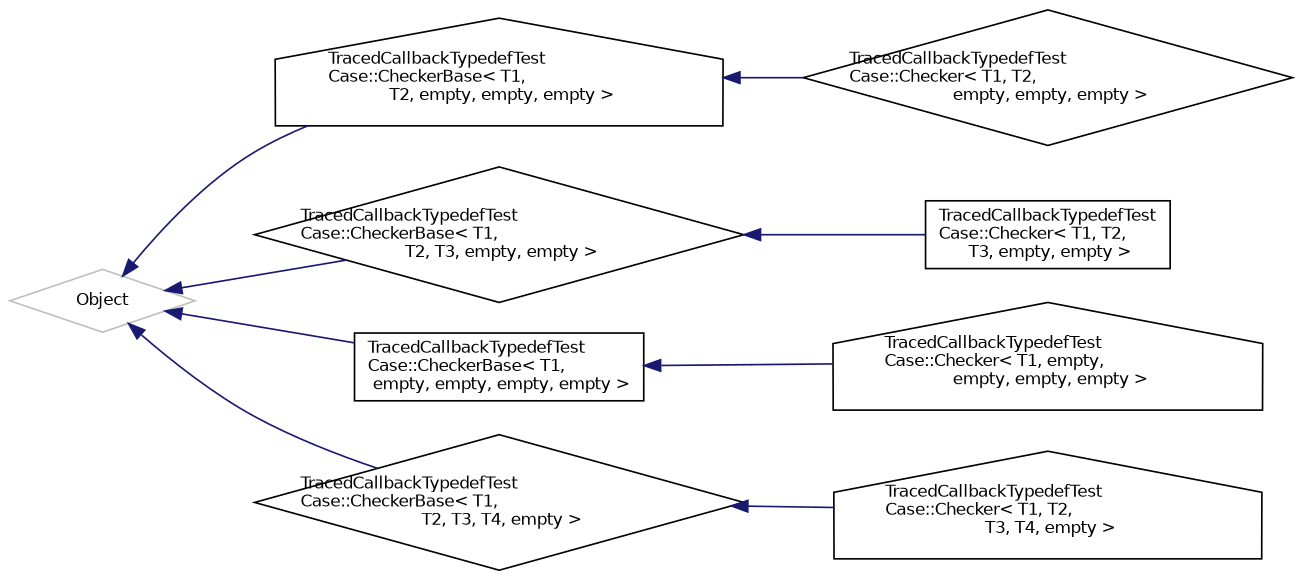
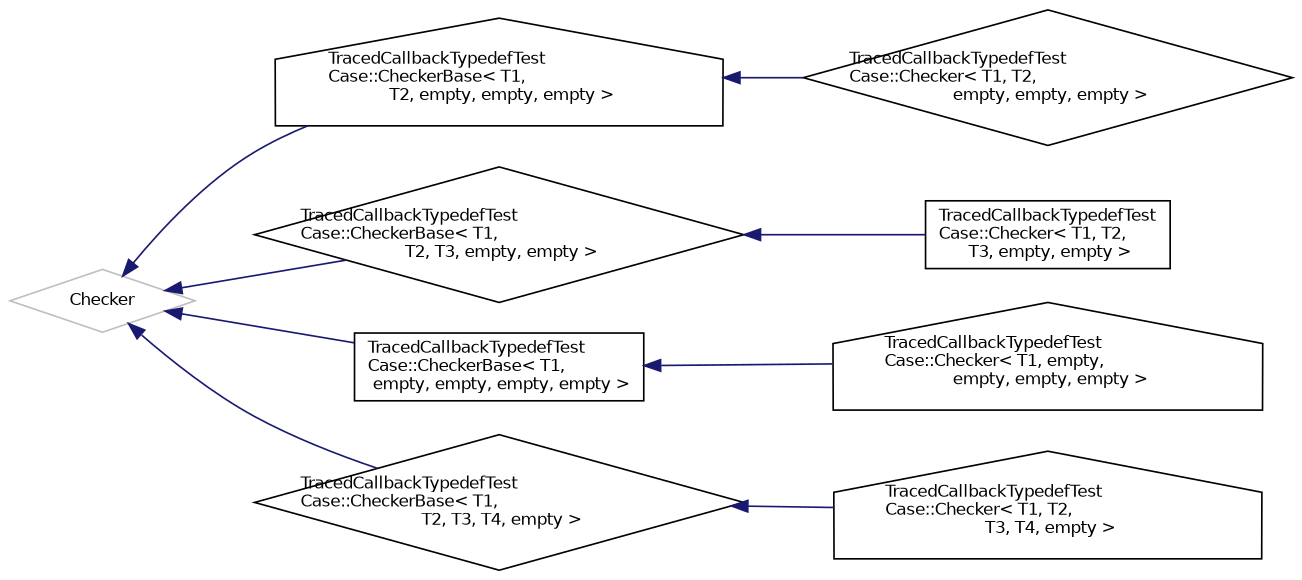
(102, 301) -> (102, 301)
